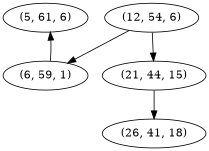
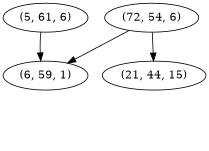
(152, 18) -> (152, 18)
(51, 51) -> (40, 42)
(154, 133) -> none
